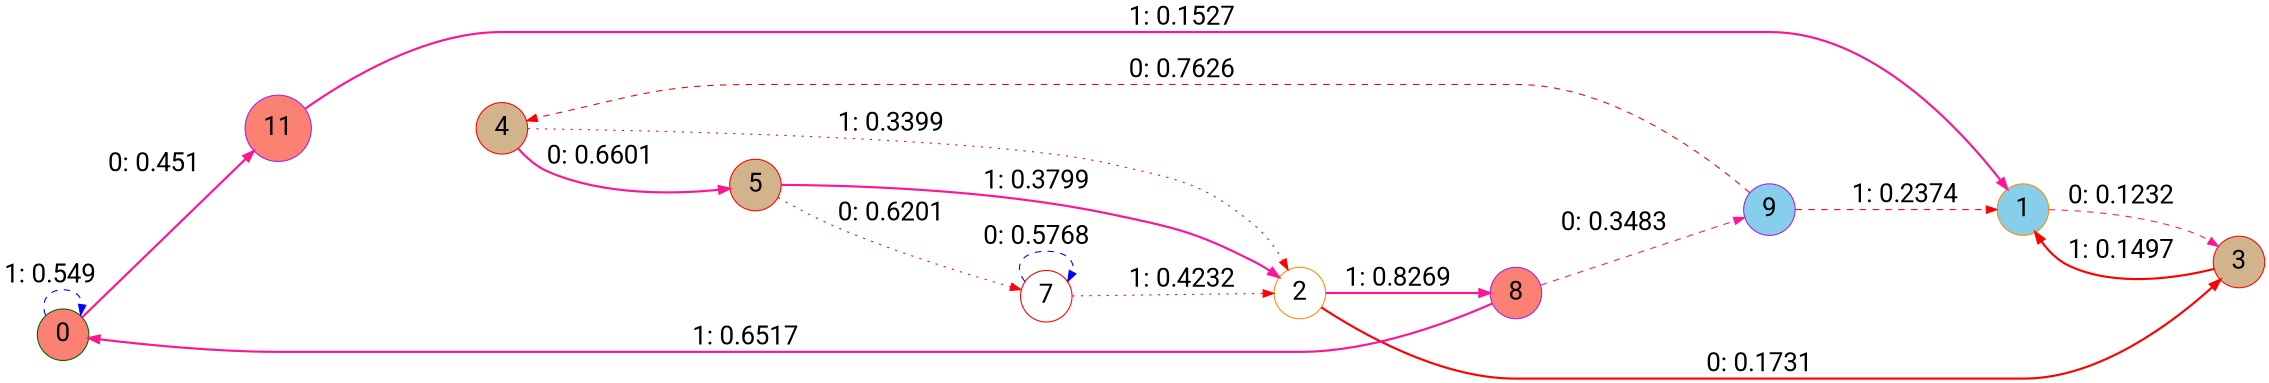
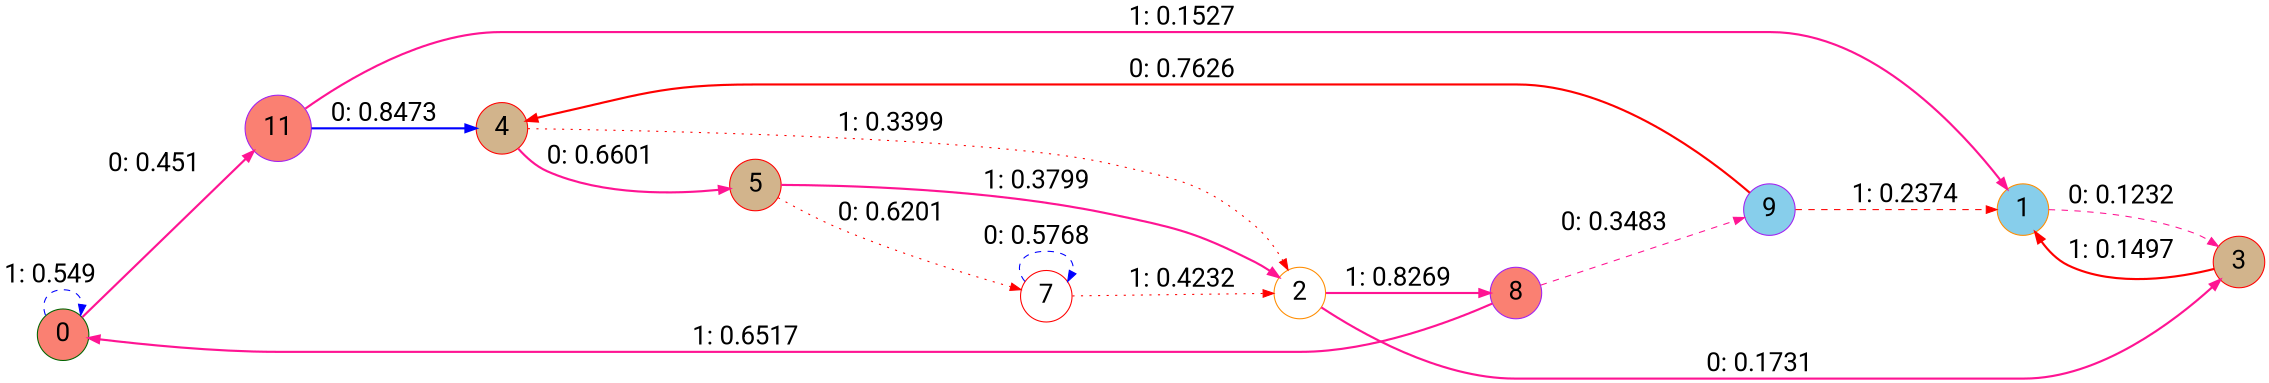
(1156, 84) -> (1156, 84)
none -> (388, 128)
(1772, 379) -> (1772, 379)
